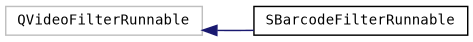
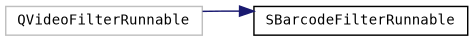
(236, 30) -> (221, 11)
